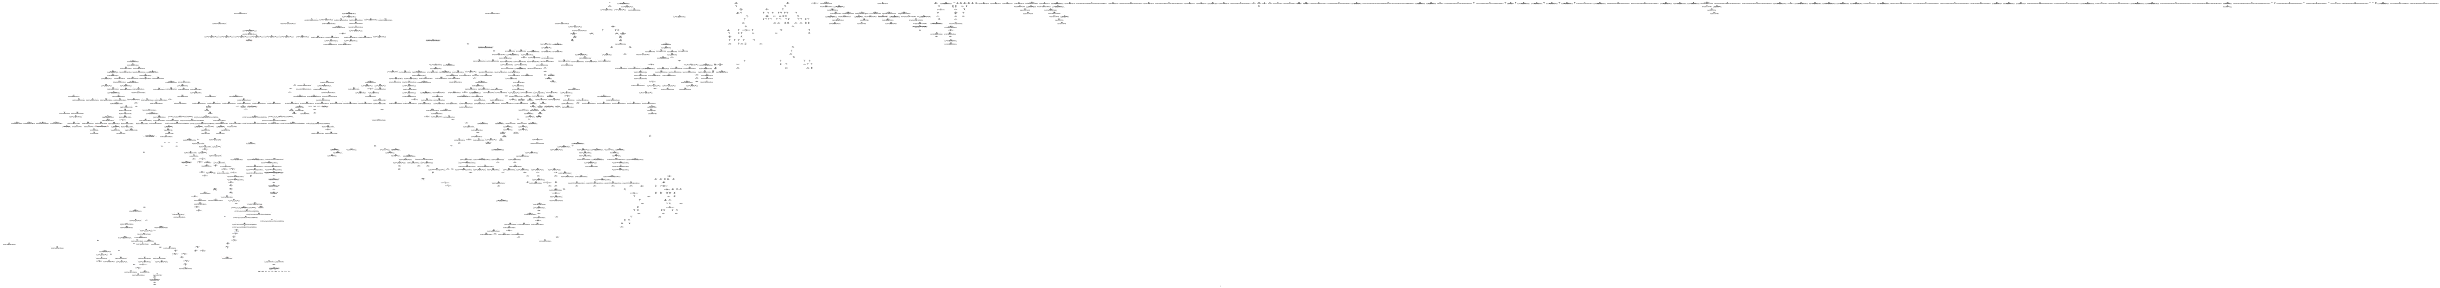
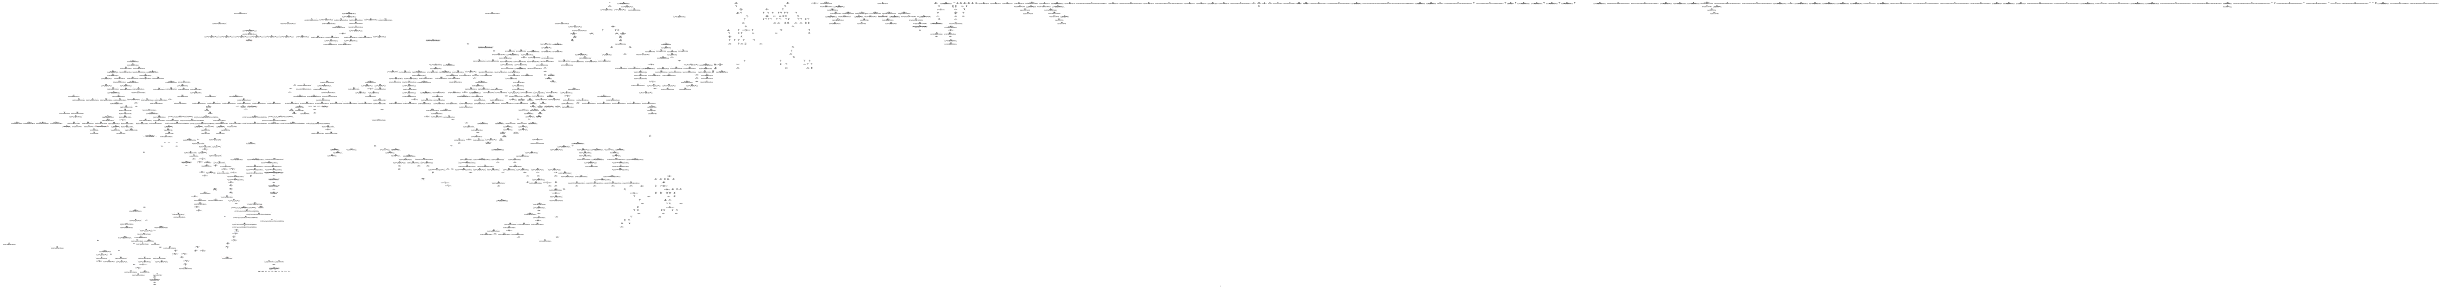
(1584, 3) -> none
